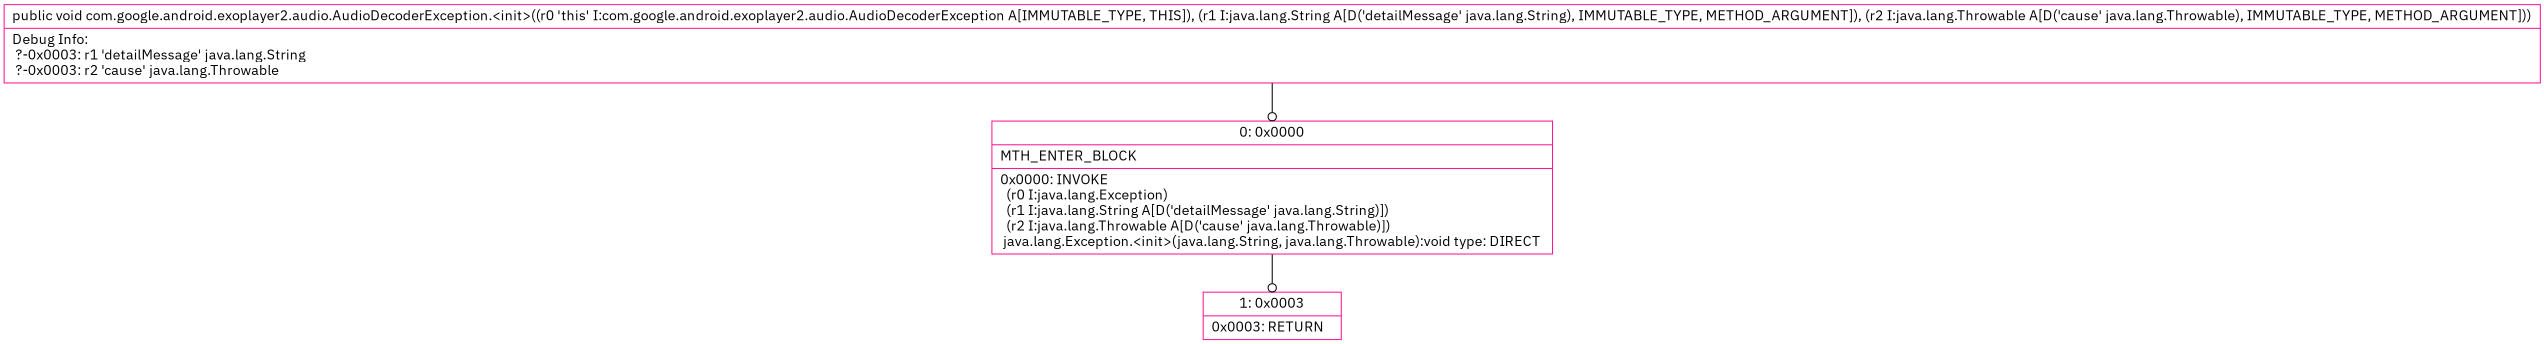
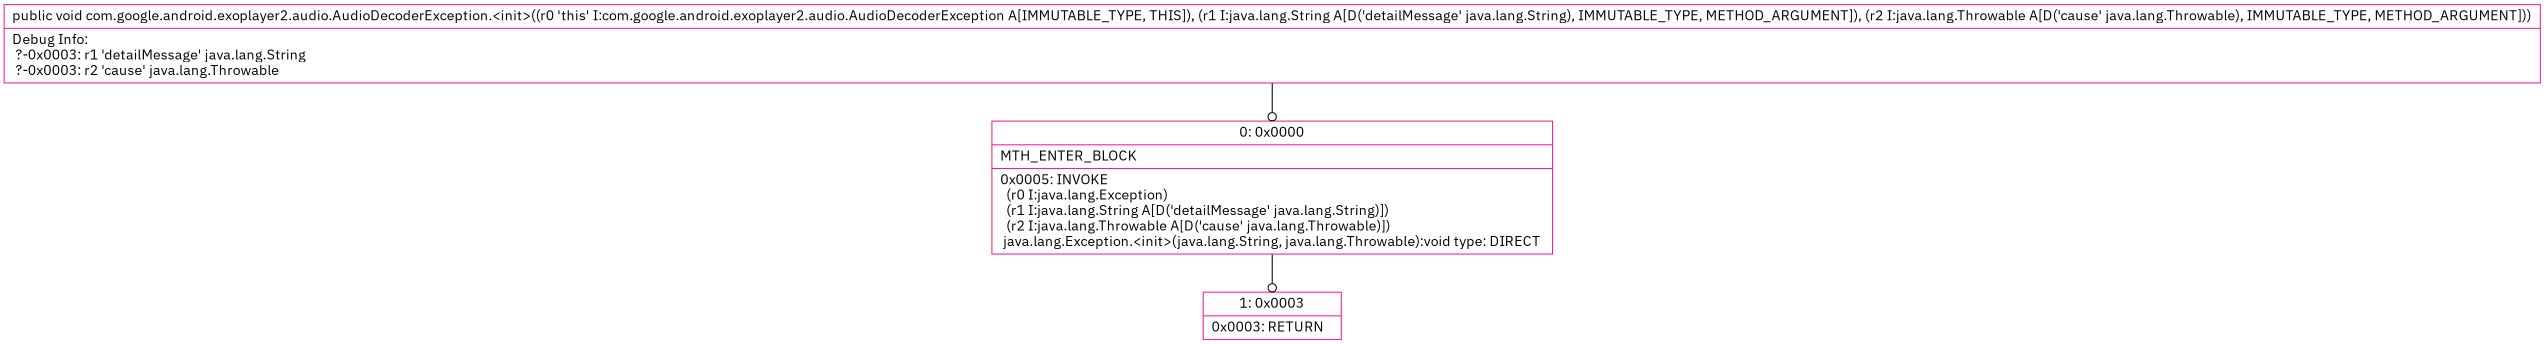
(1058, 180) -> (1058, 180)
